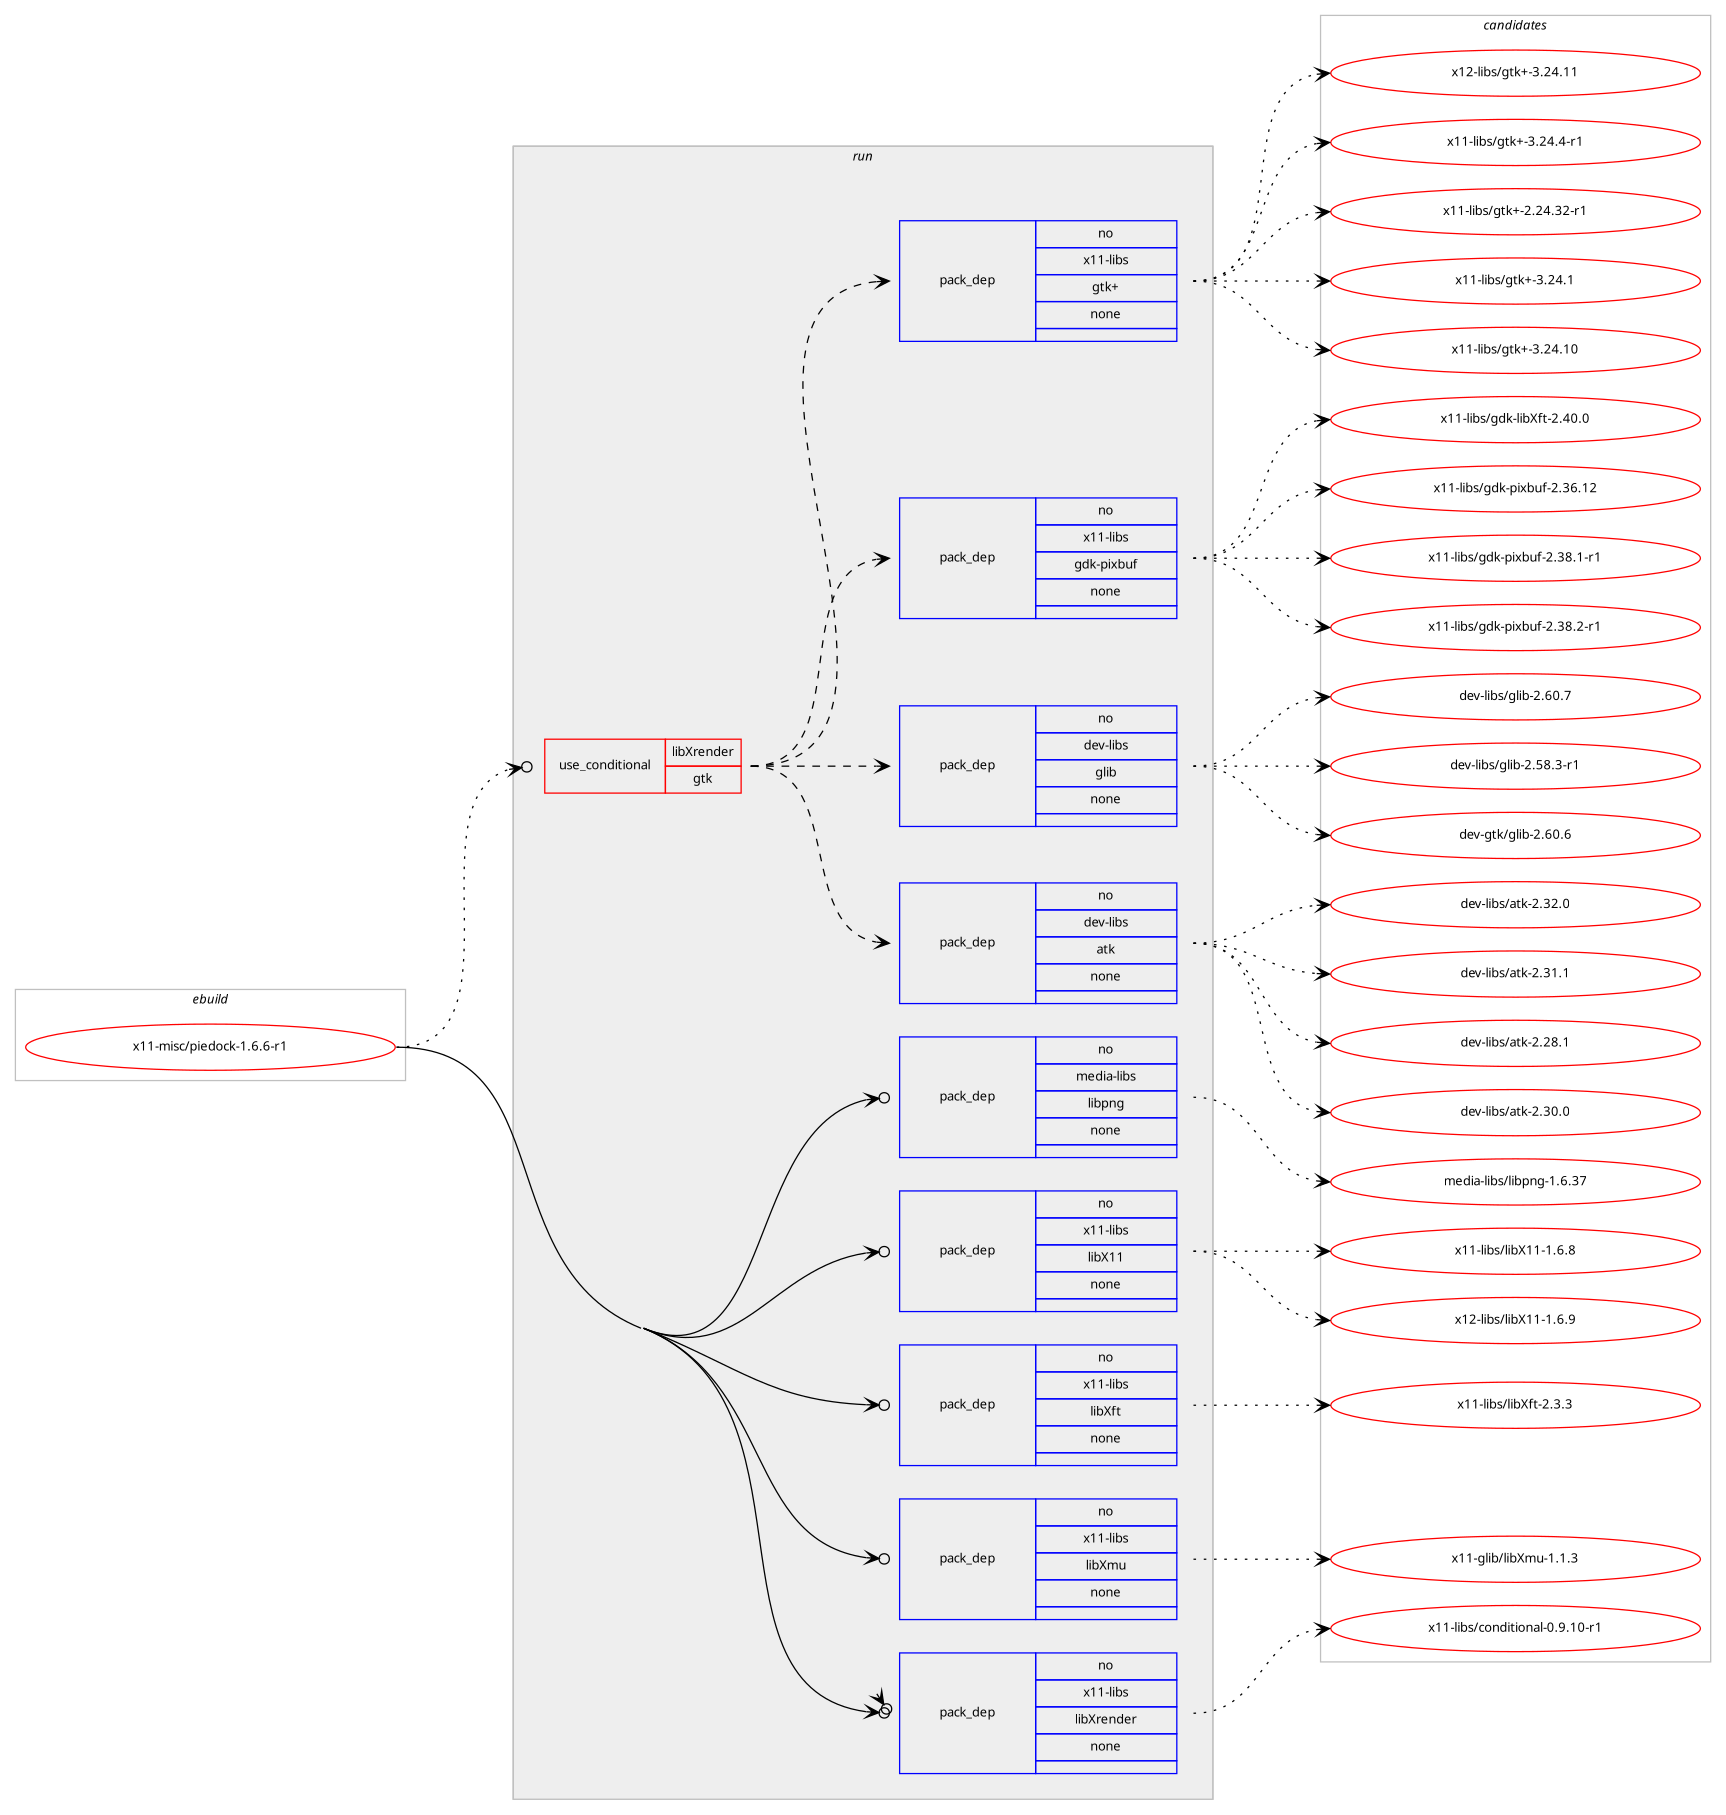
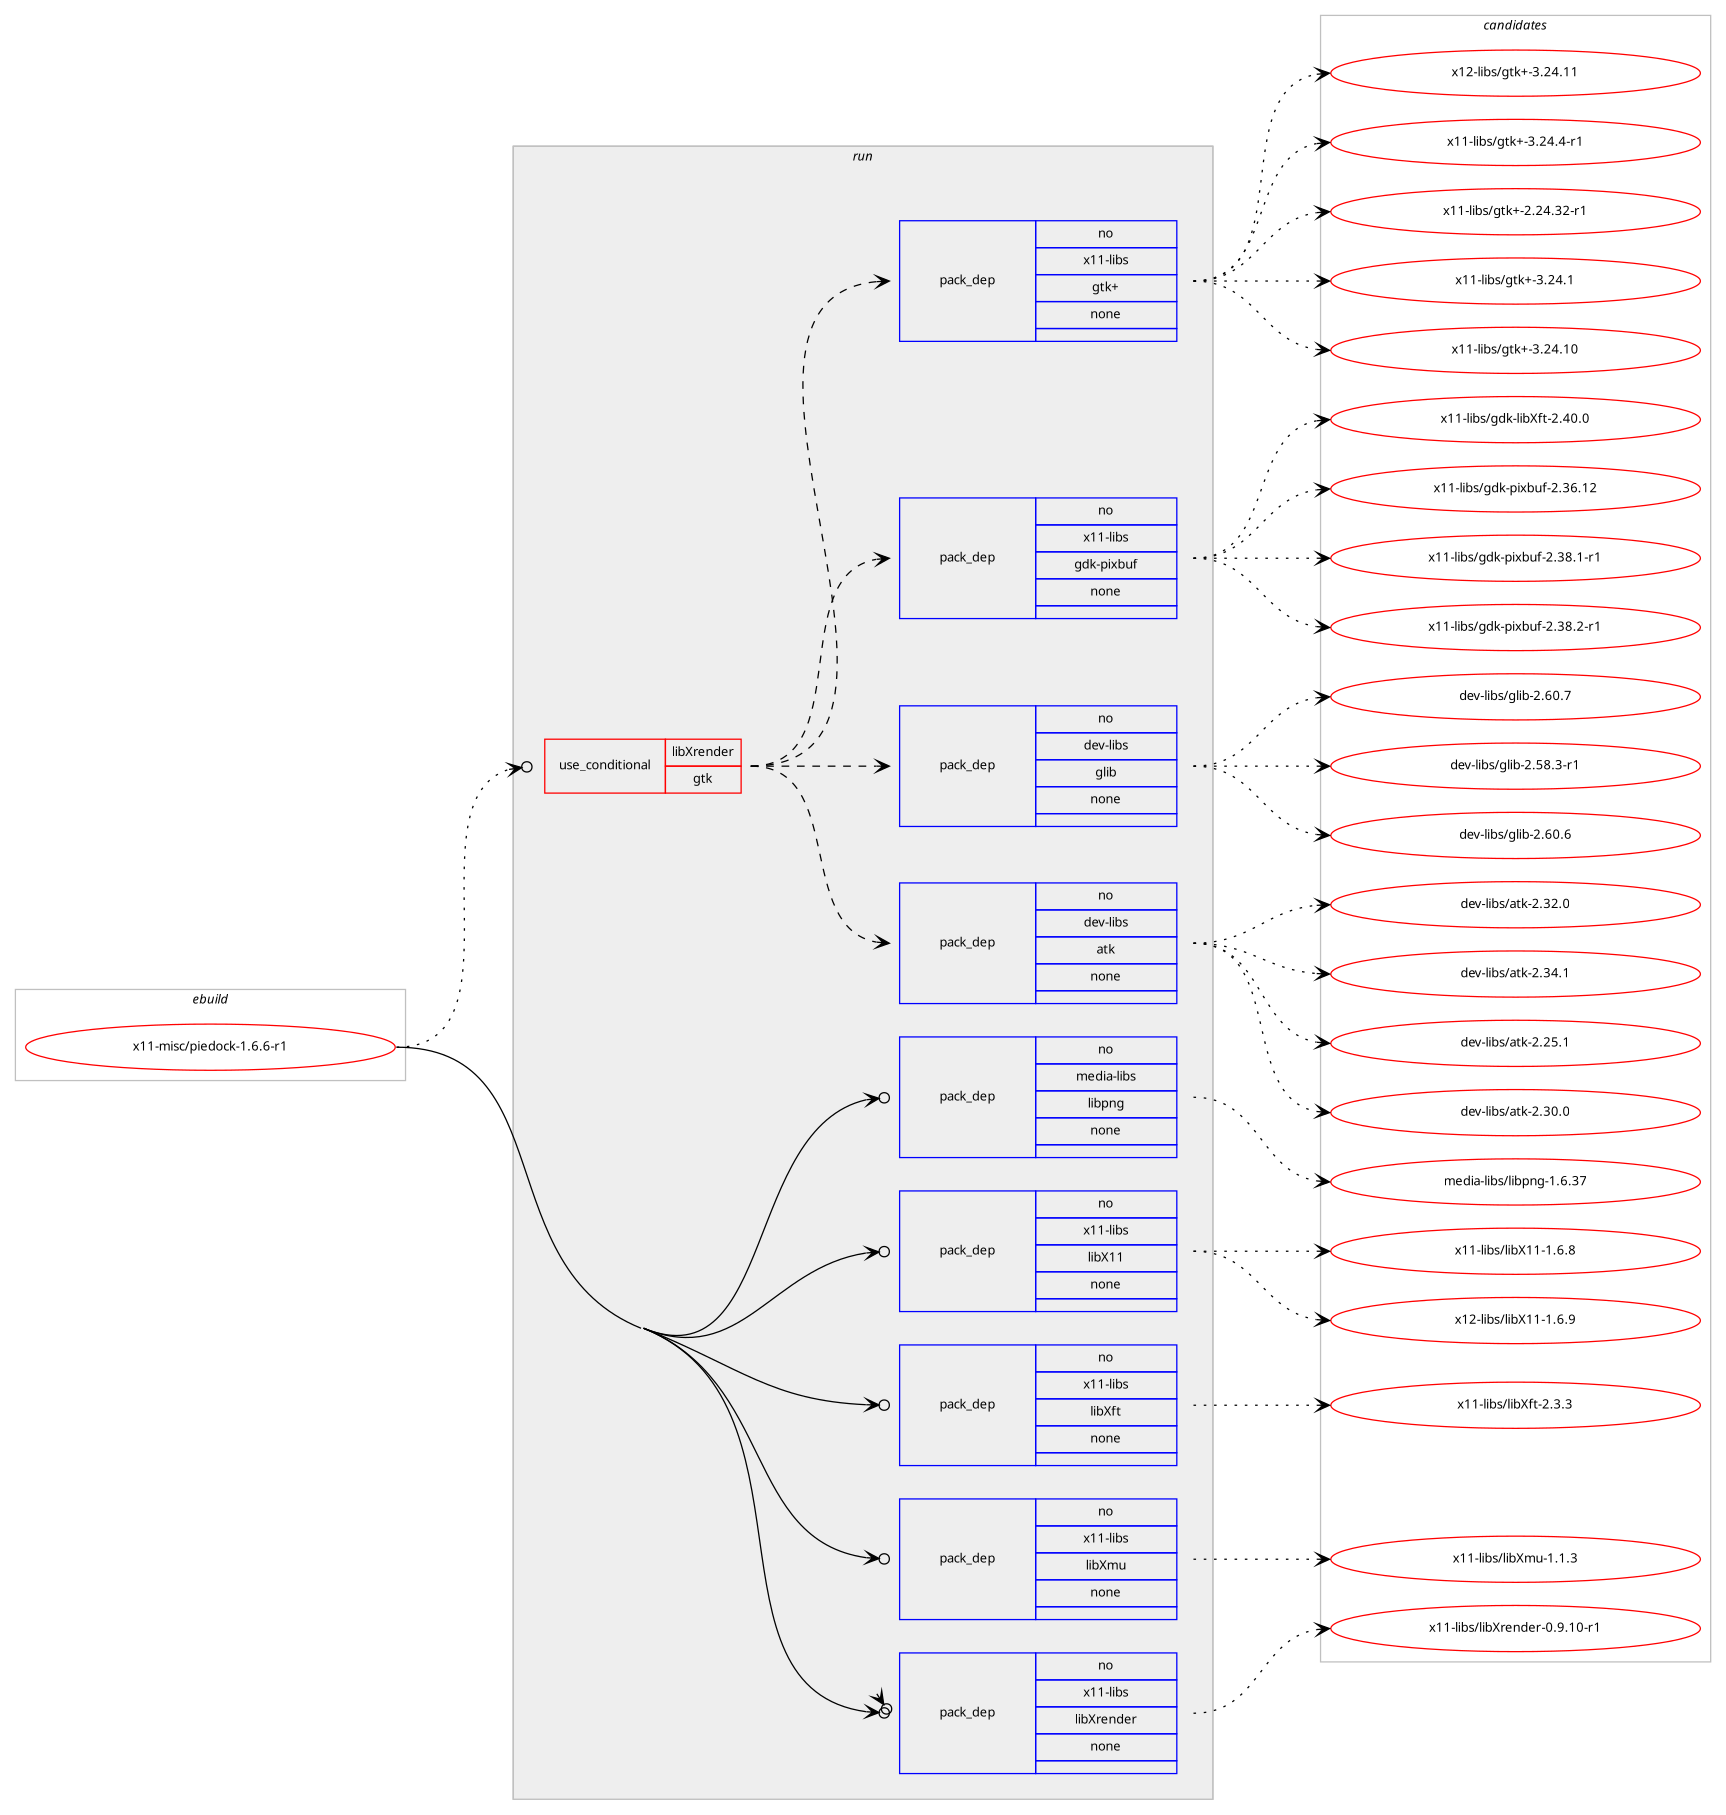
(1516, 835) -> (1516, 835)
(1516, 974) -> (1516, 974)
(1516, 1043) -> (1516, 1043)
(1516, 1559) -> (1516, 1559)
(1516, 1629) -> (1516, 1629)
